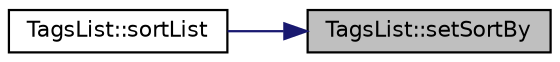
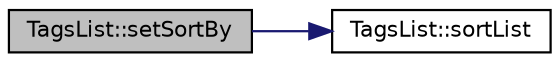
(256, 31) -> (280, 31)
